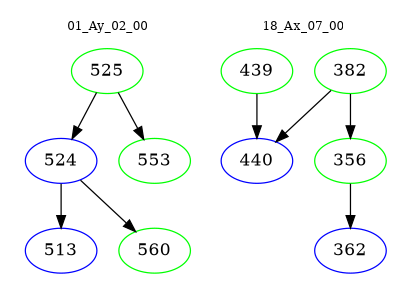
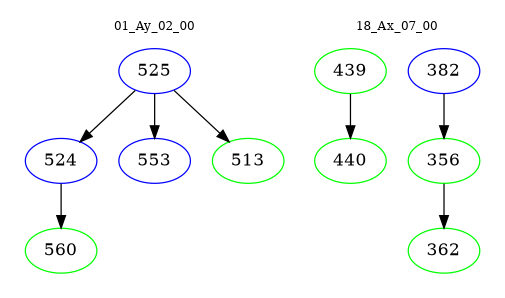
(107, 71) -> (155, 71)
(350, 71) -> (444, 71)
(308, 112) -> none
(155, 161) -> (155, 161)
(257, 161) -> (350, 161)
(61, 200) -> (197, 112)
(61, 251) -> (248, 161)
(350, 251) -> (444, 251)
